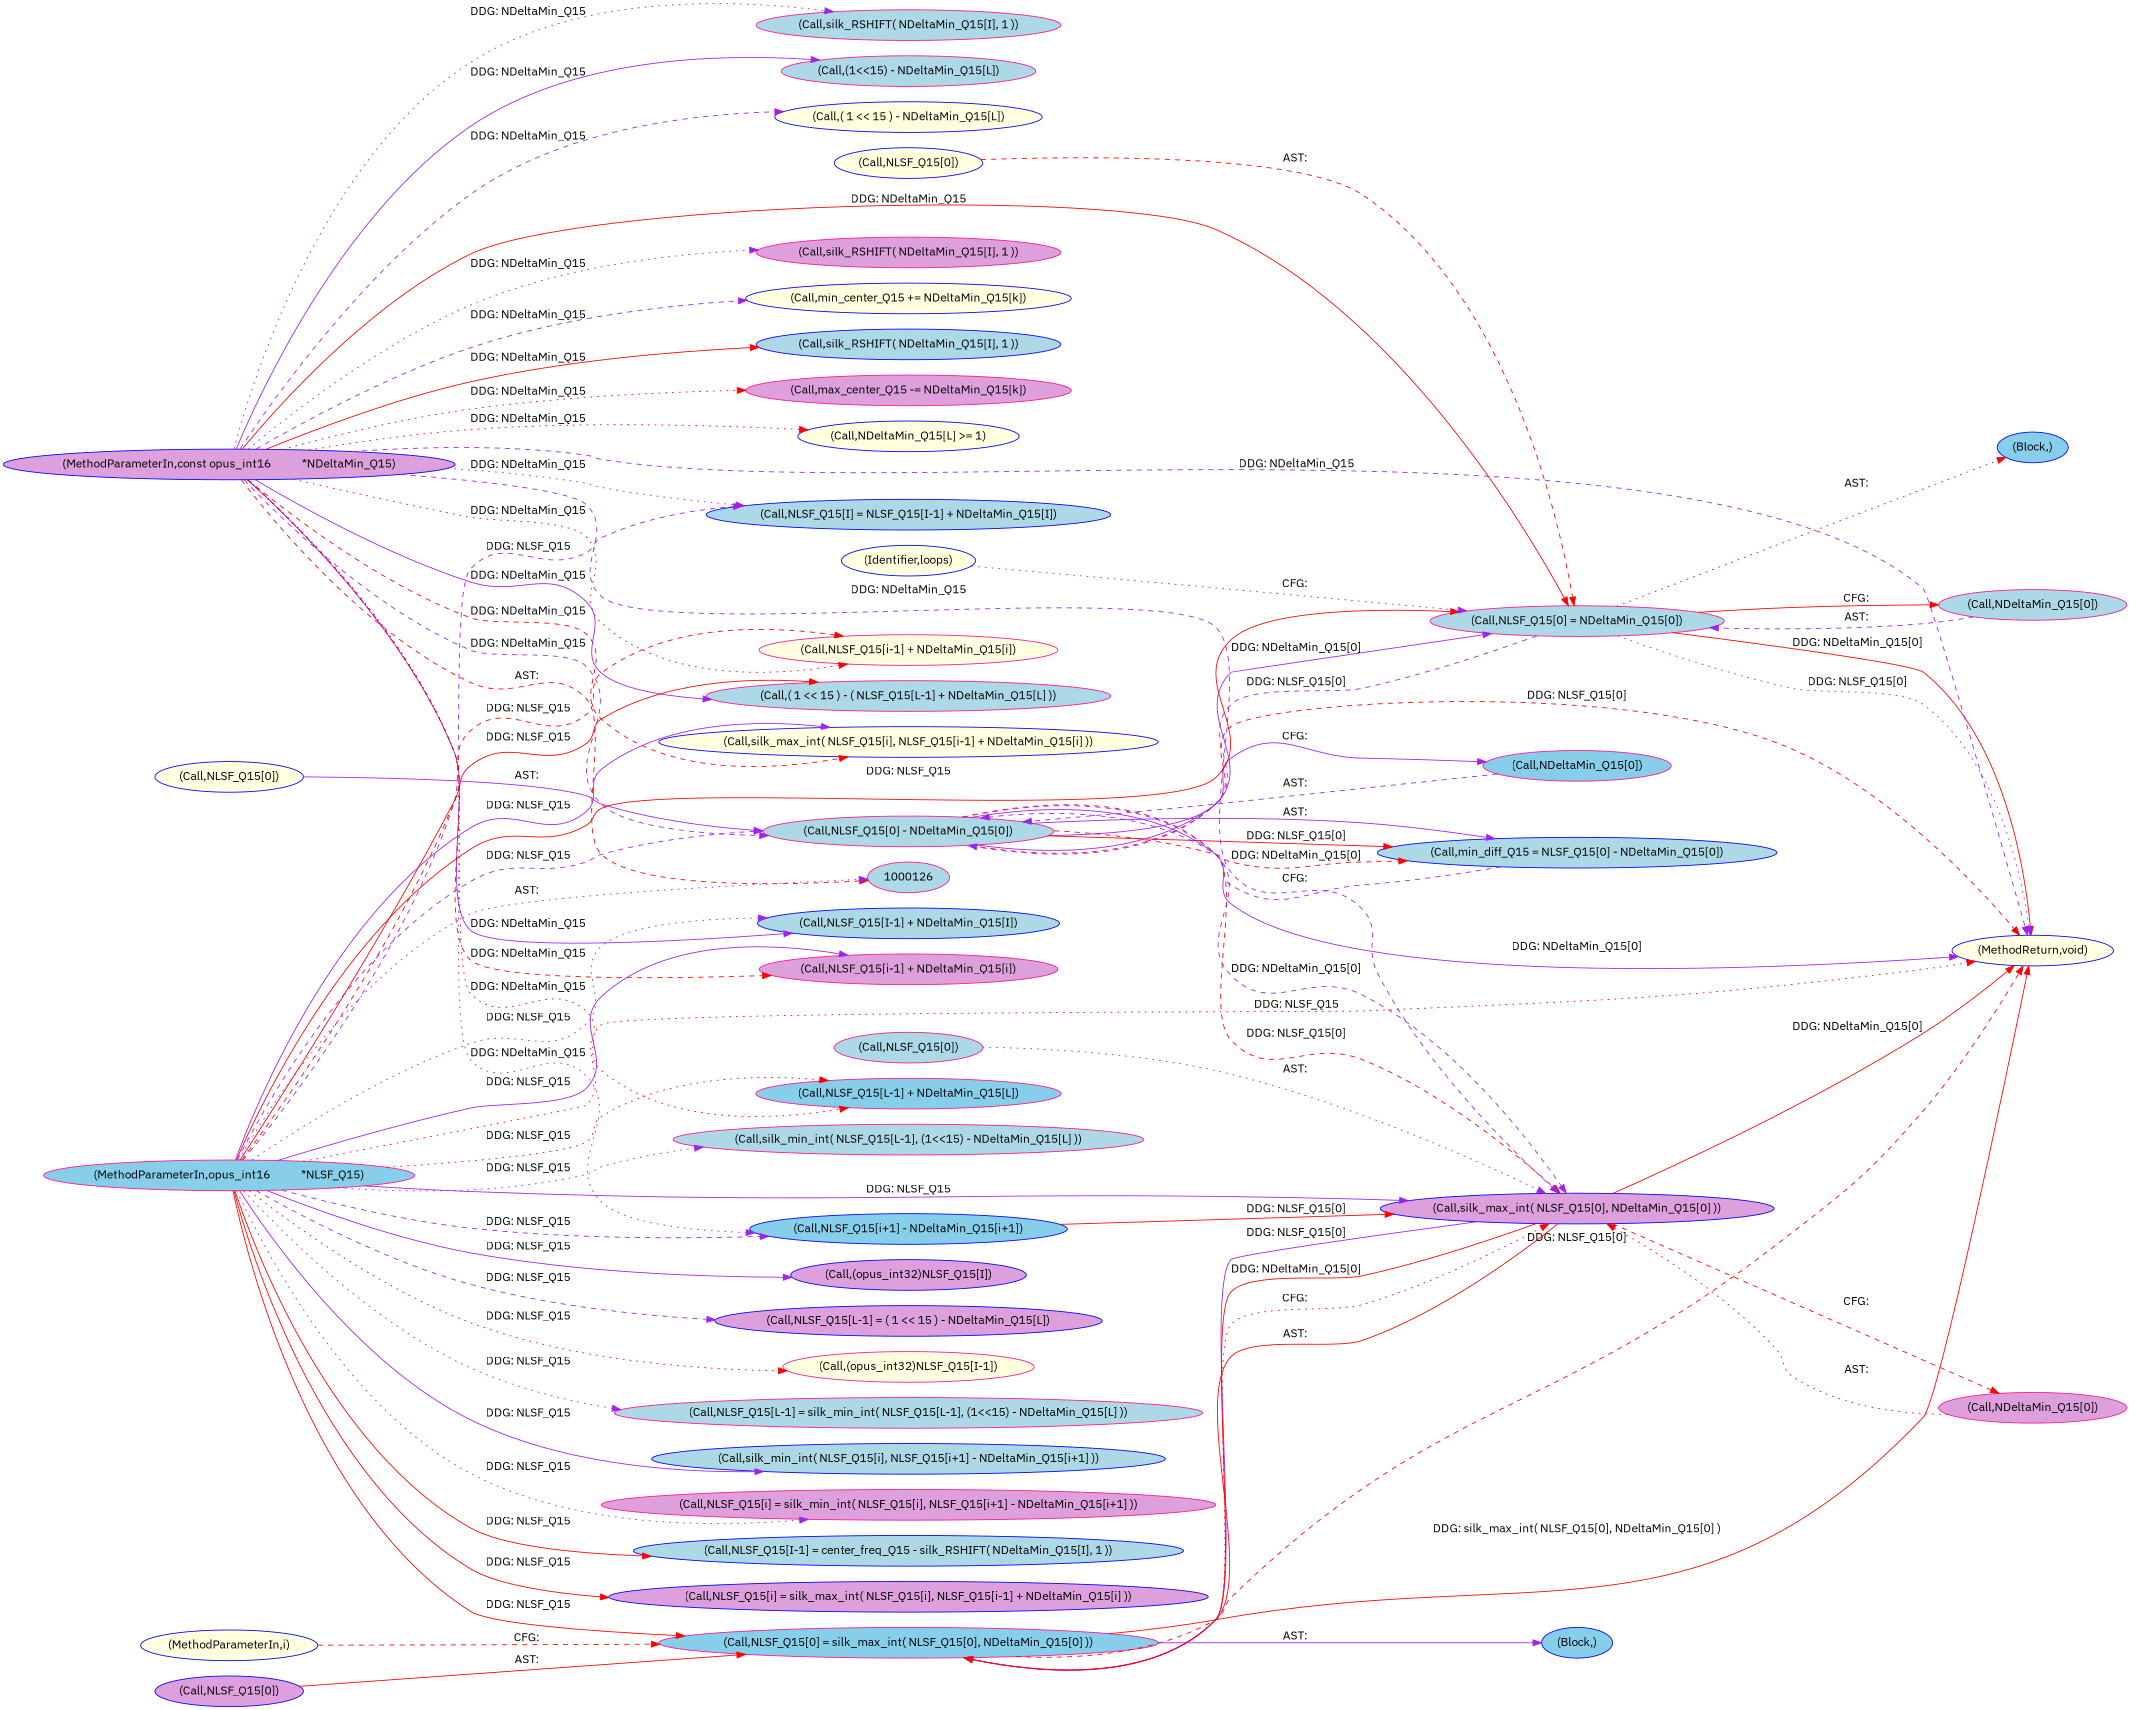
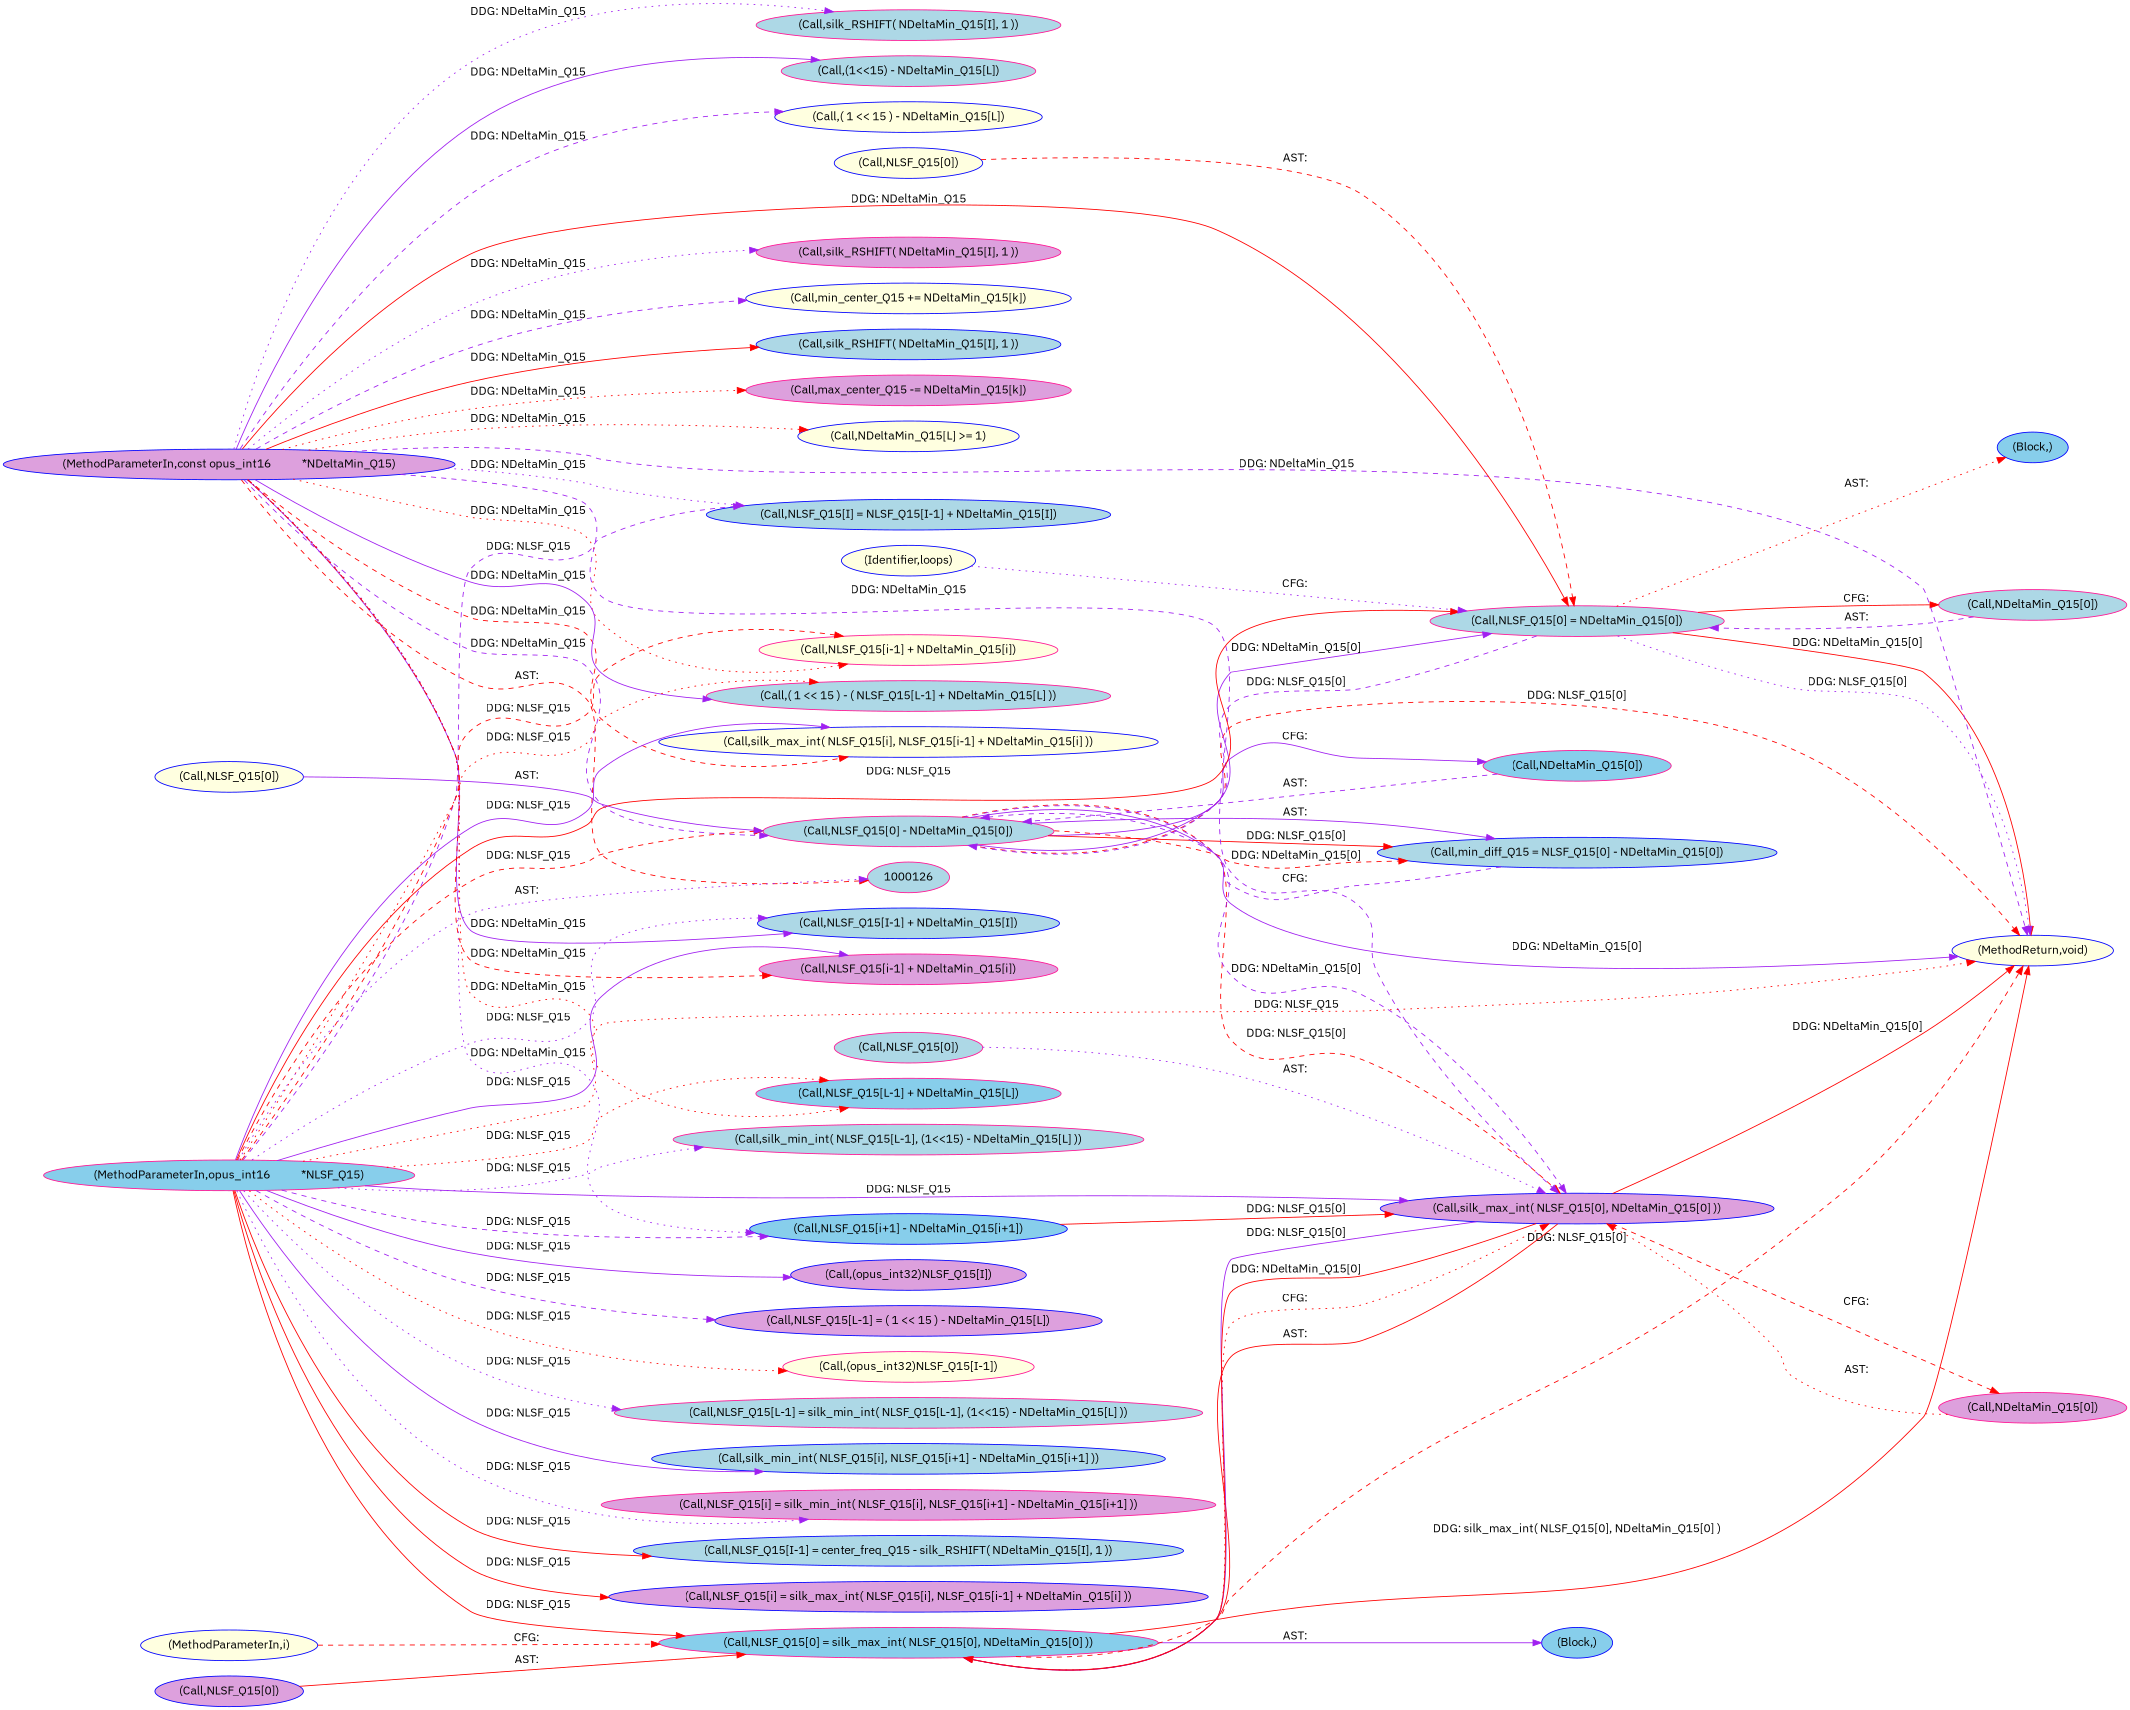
(467, 769) -> (467, 769)
(439, 903) -> (439, 903)
